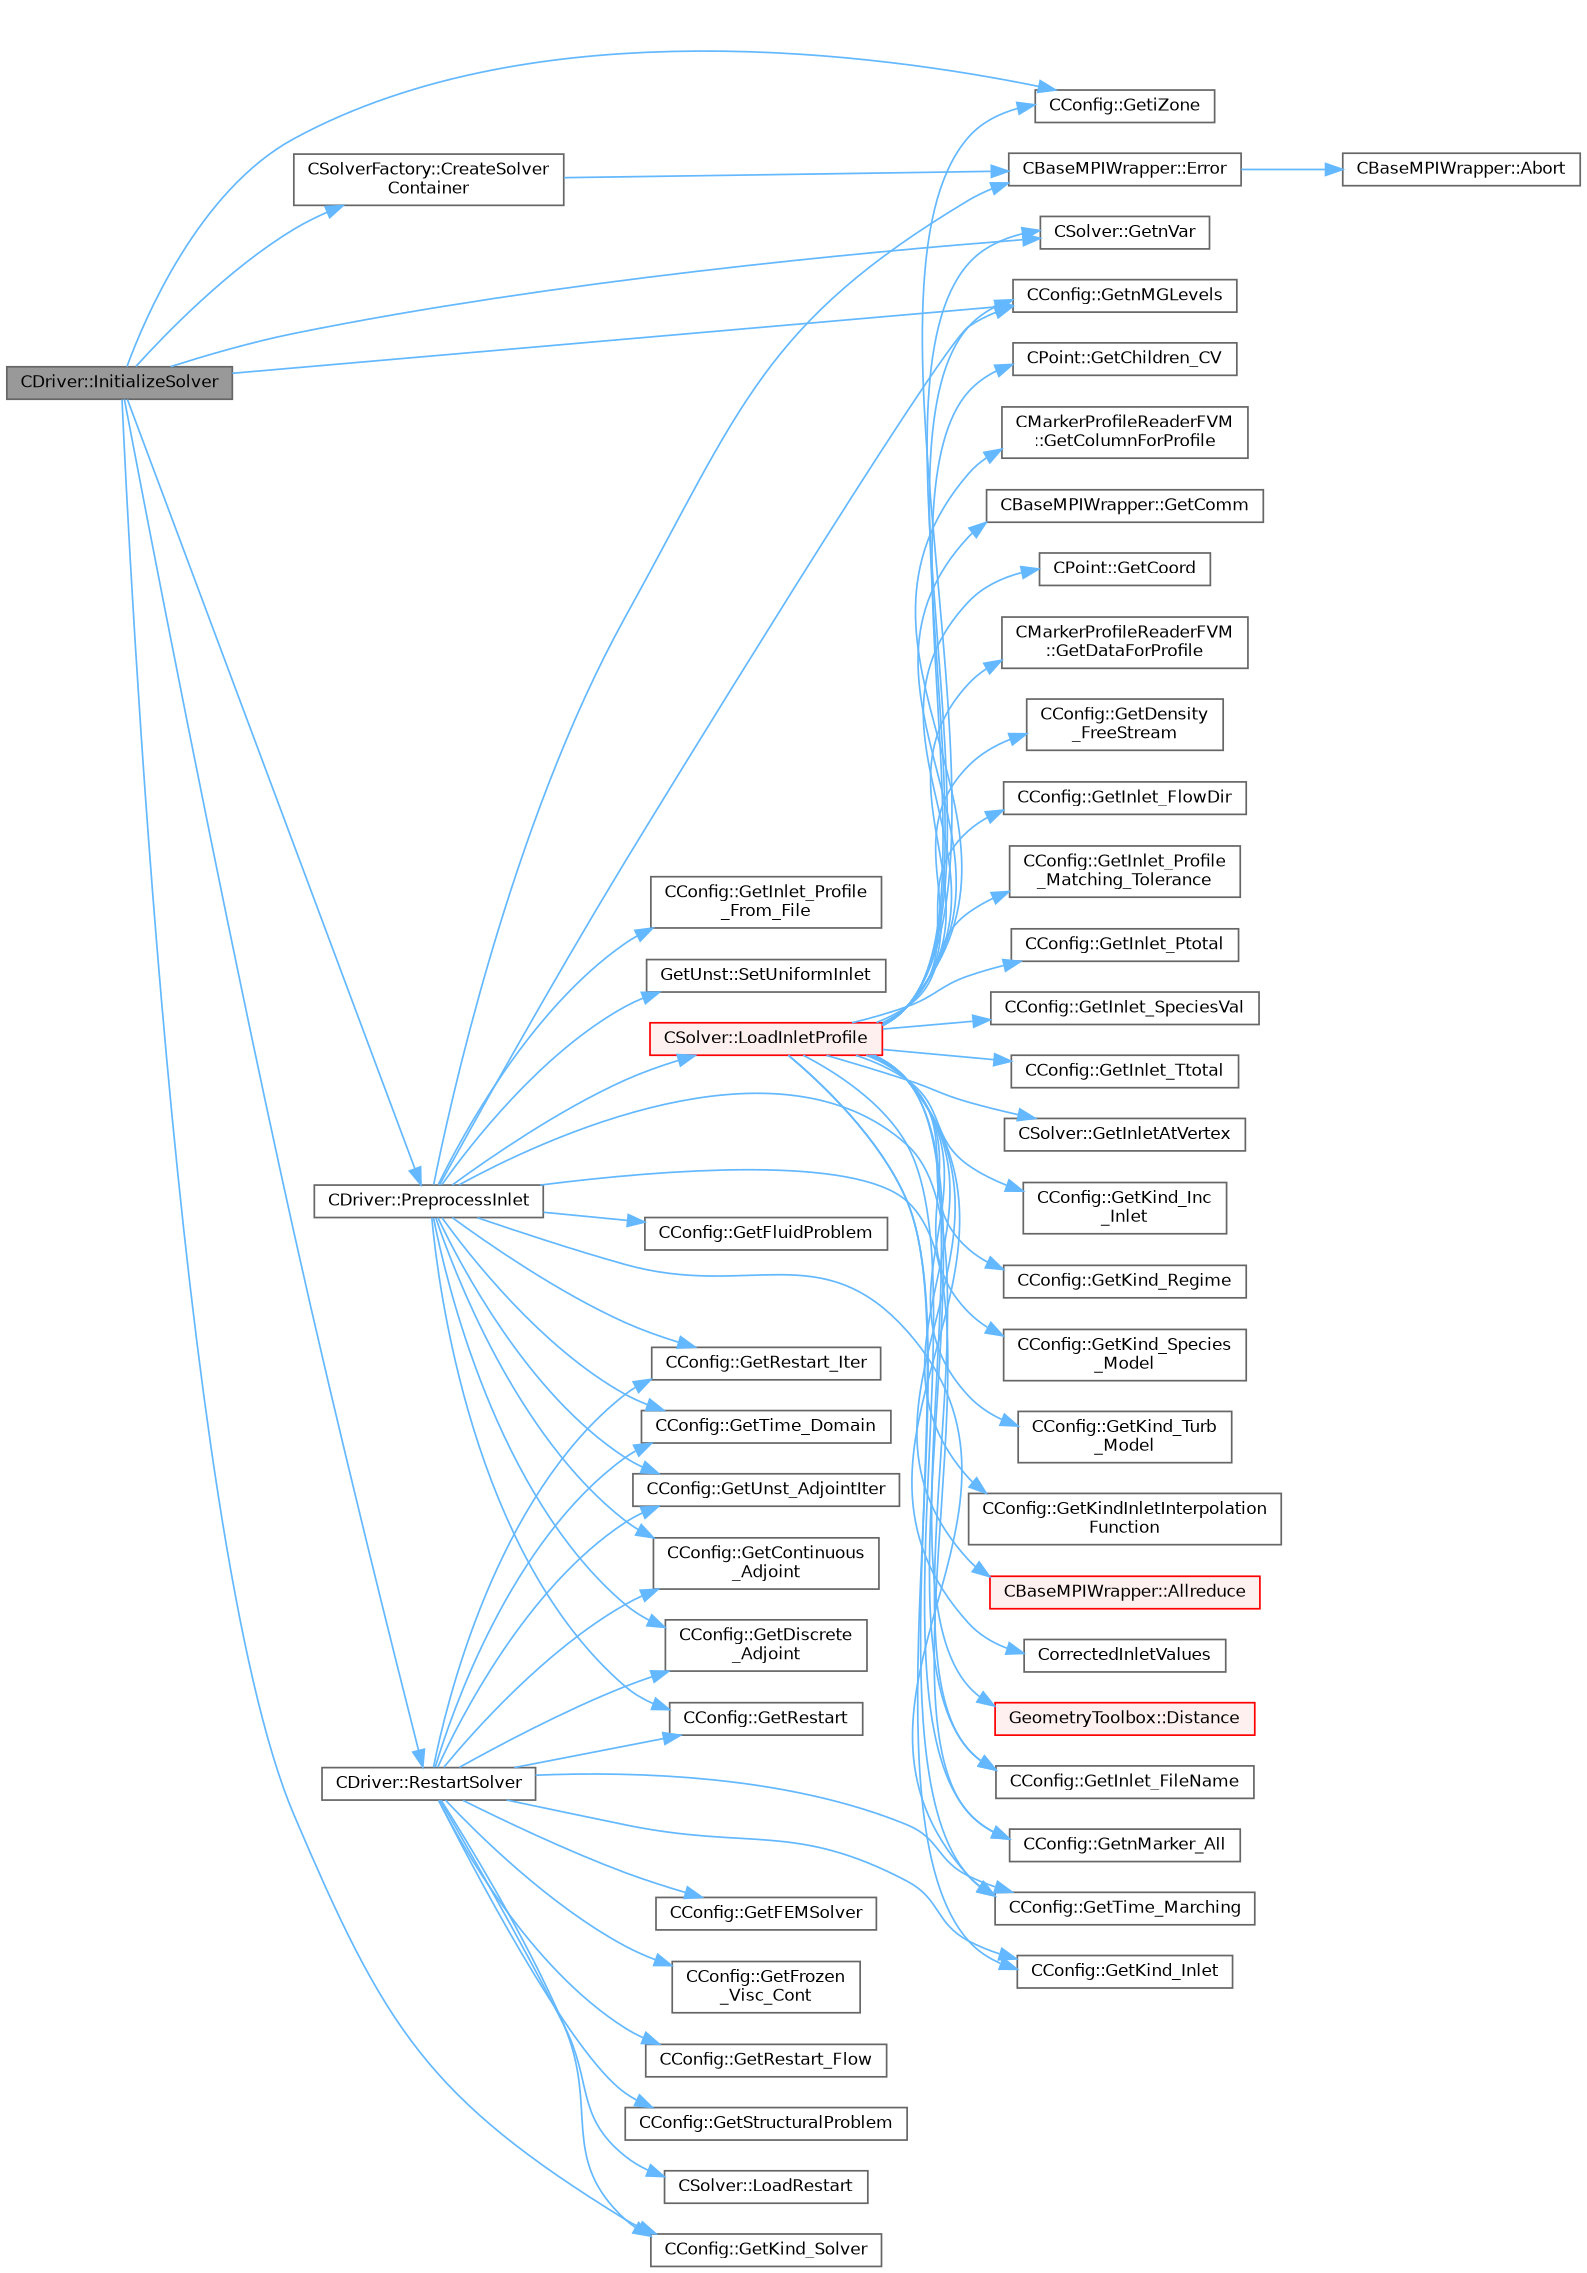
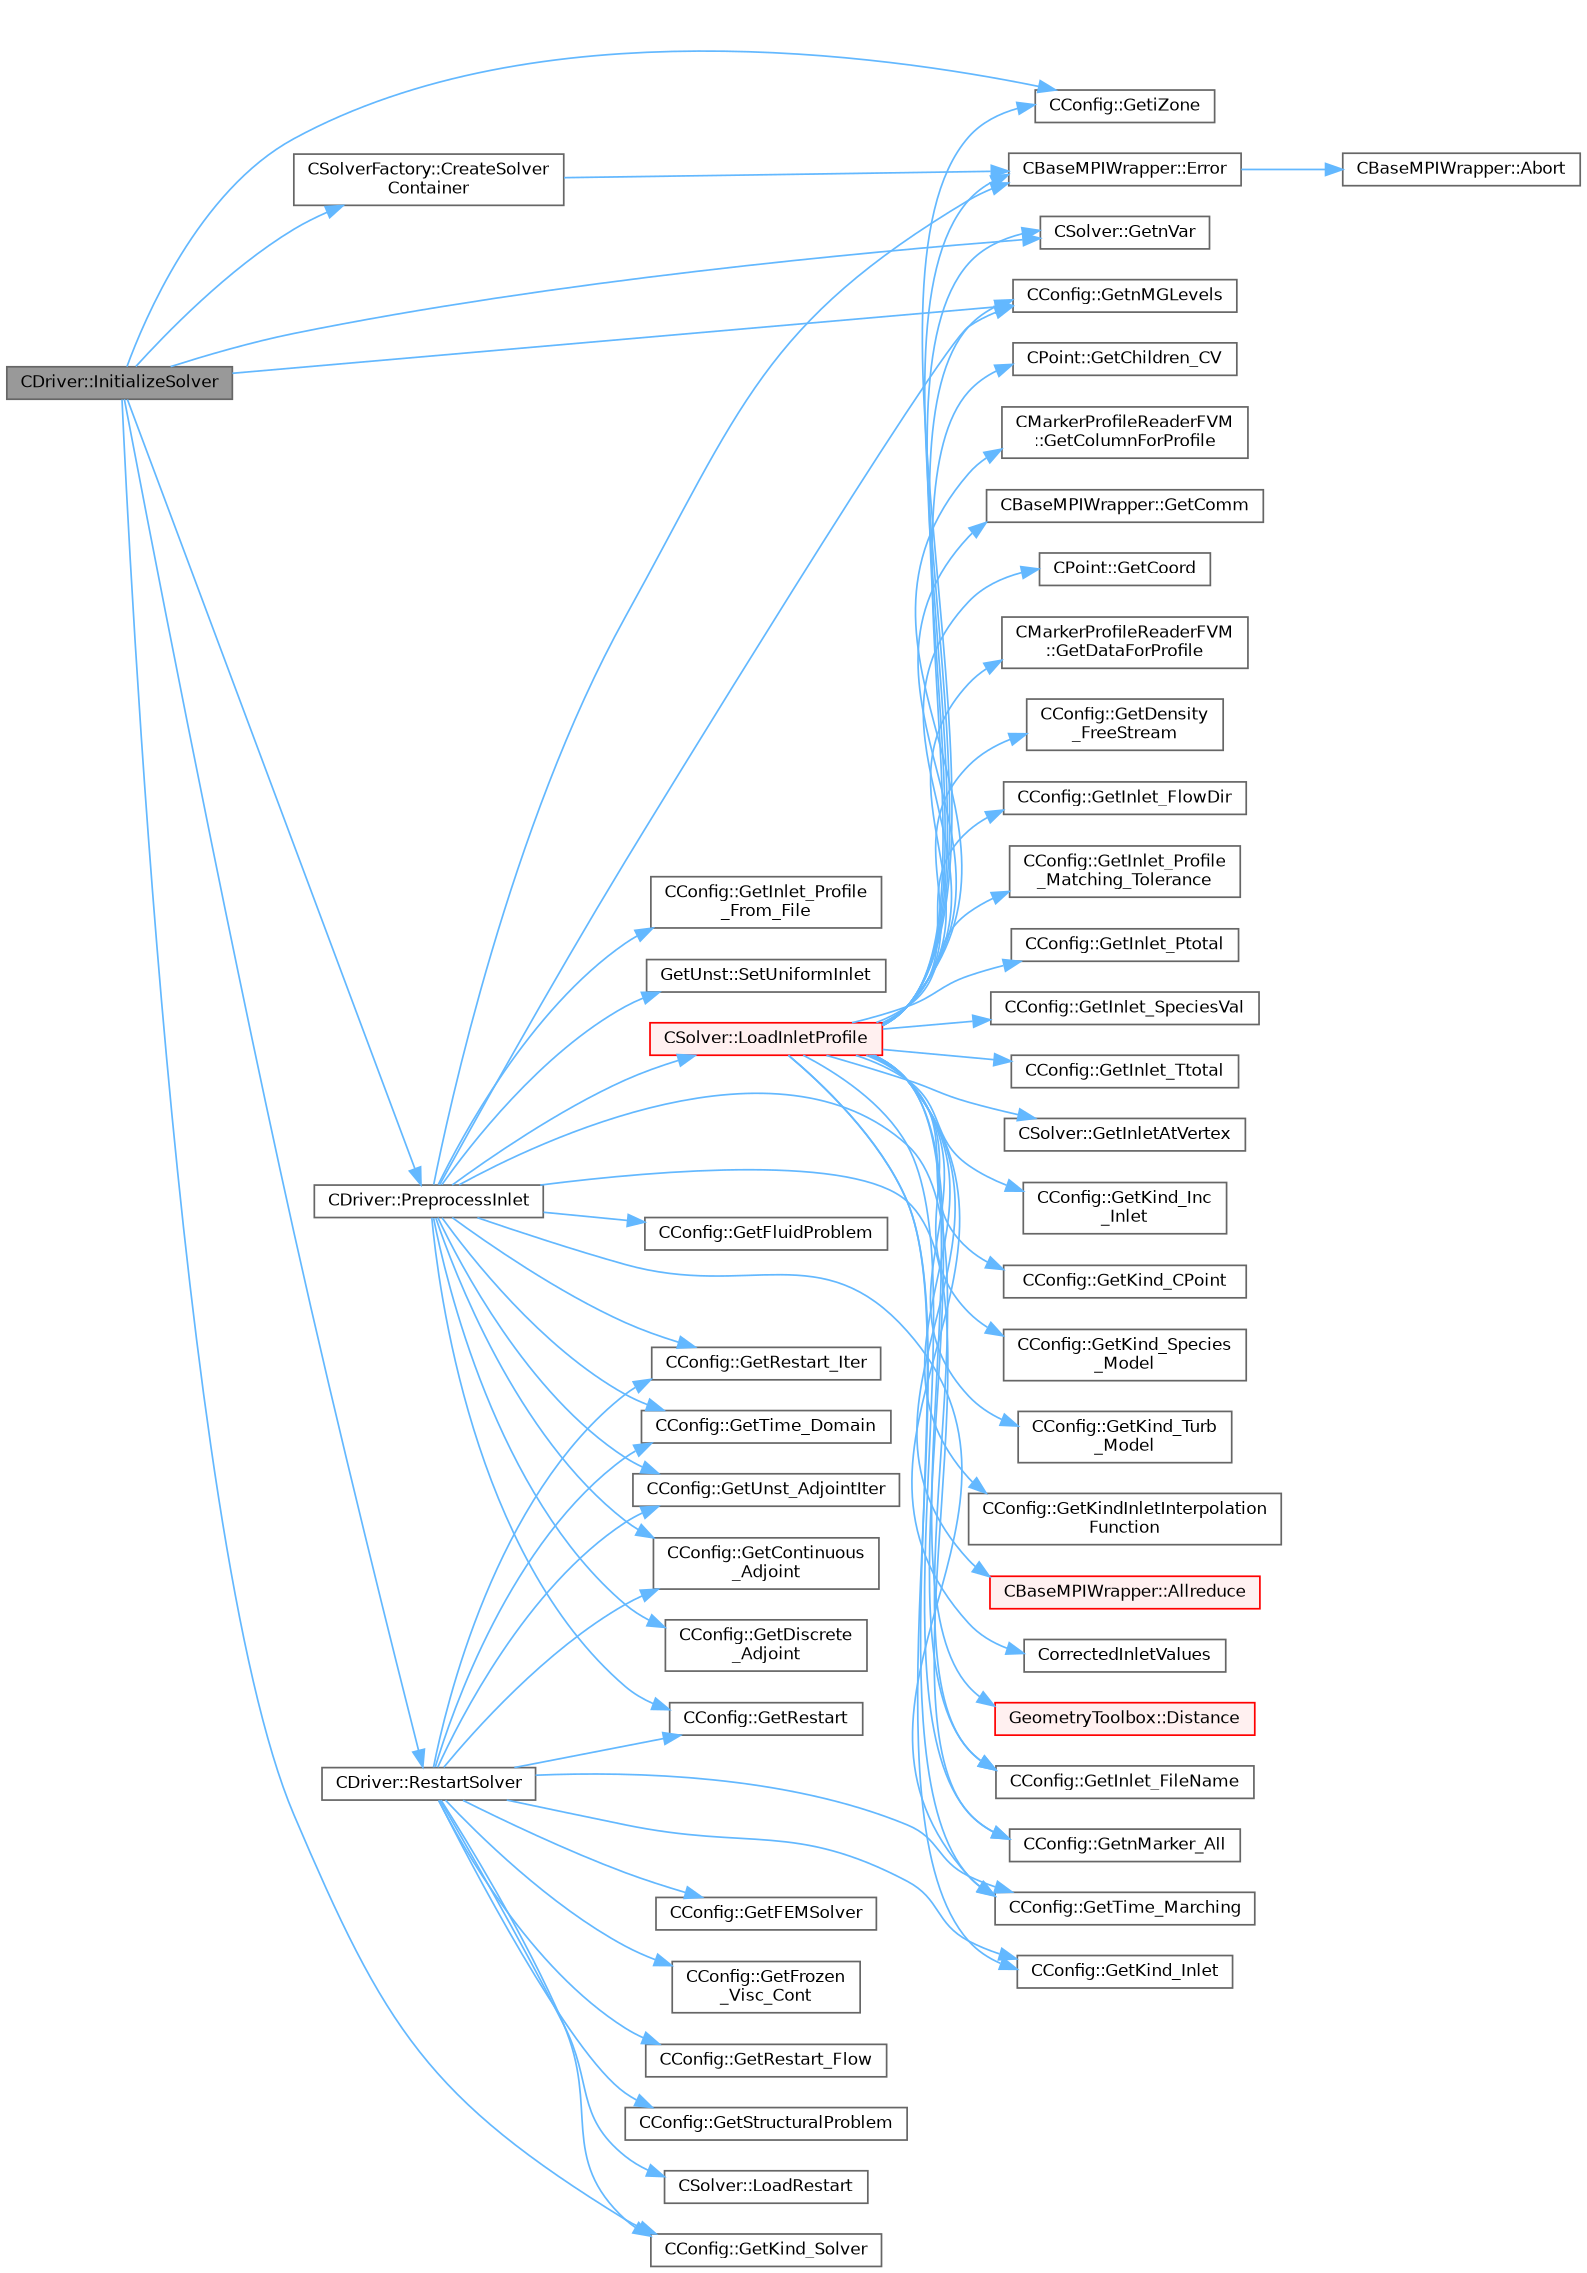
none -> (937, 603)
(1125, 1282) -> (1125, 1282)
(554, 1718) -> none
